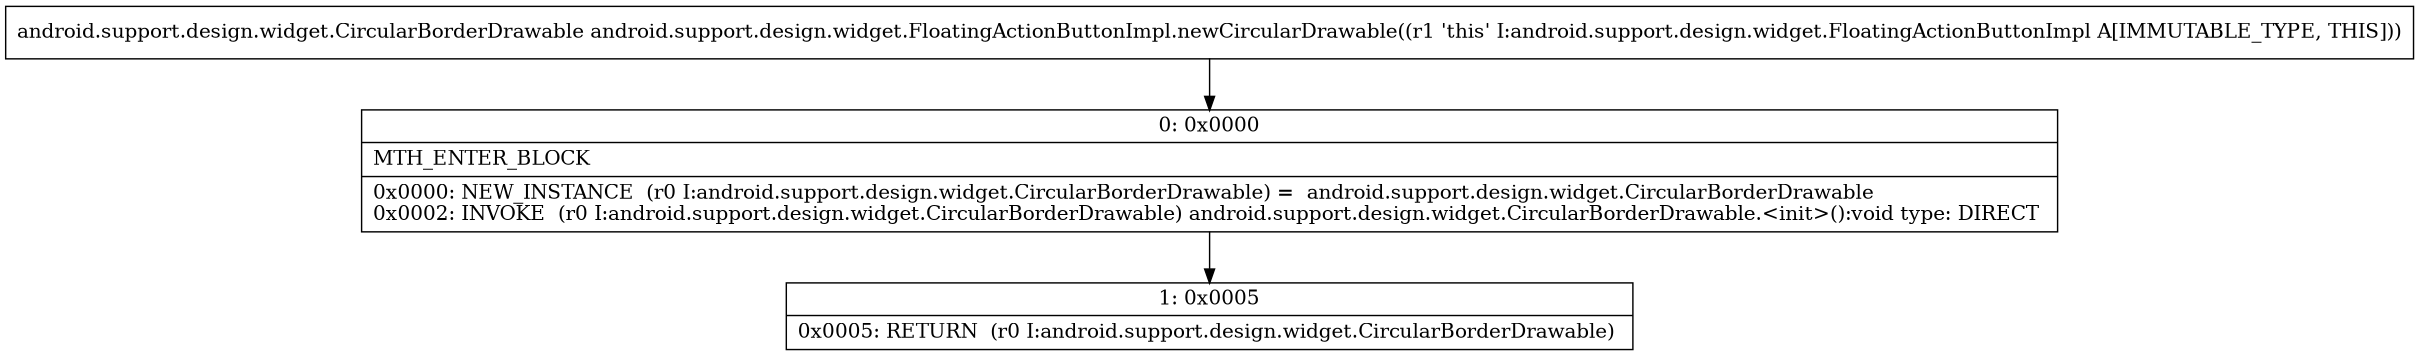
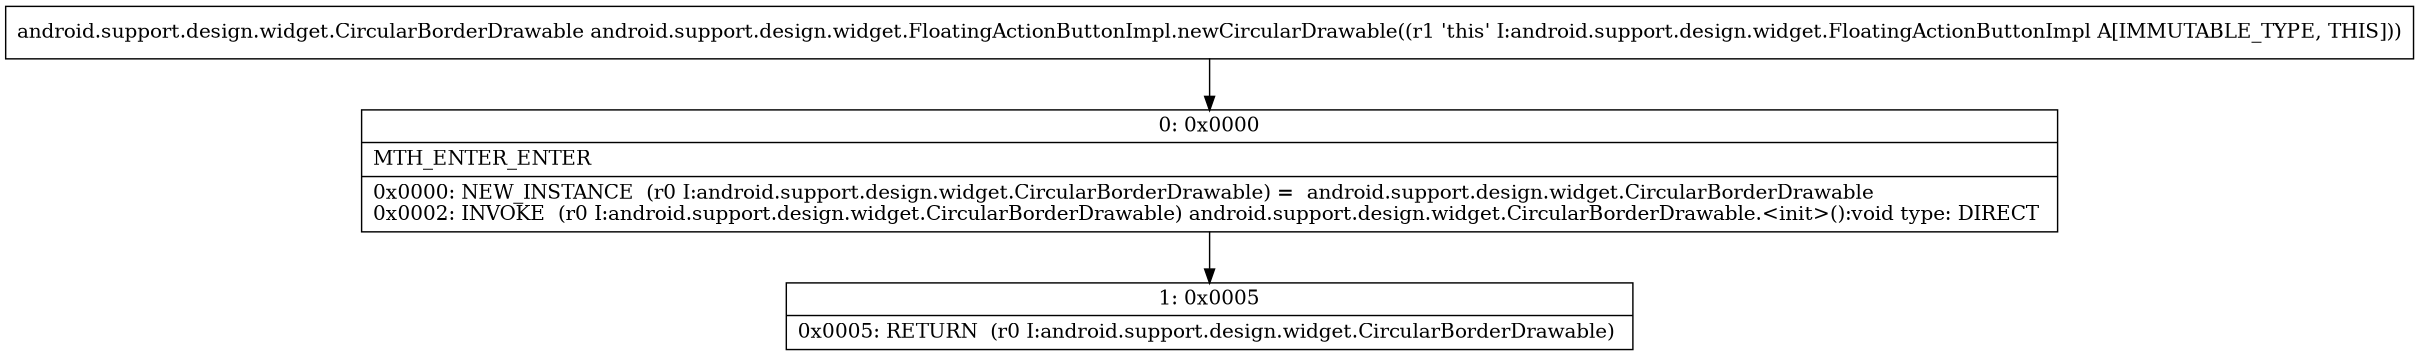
(482, 159) -> (482, 159)
